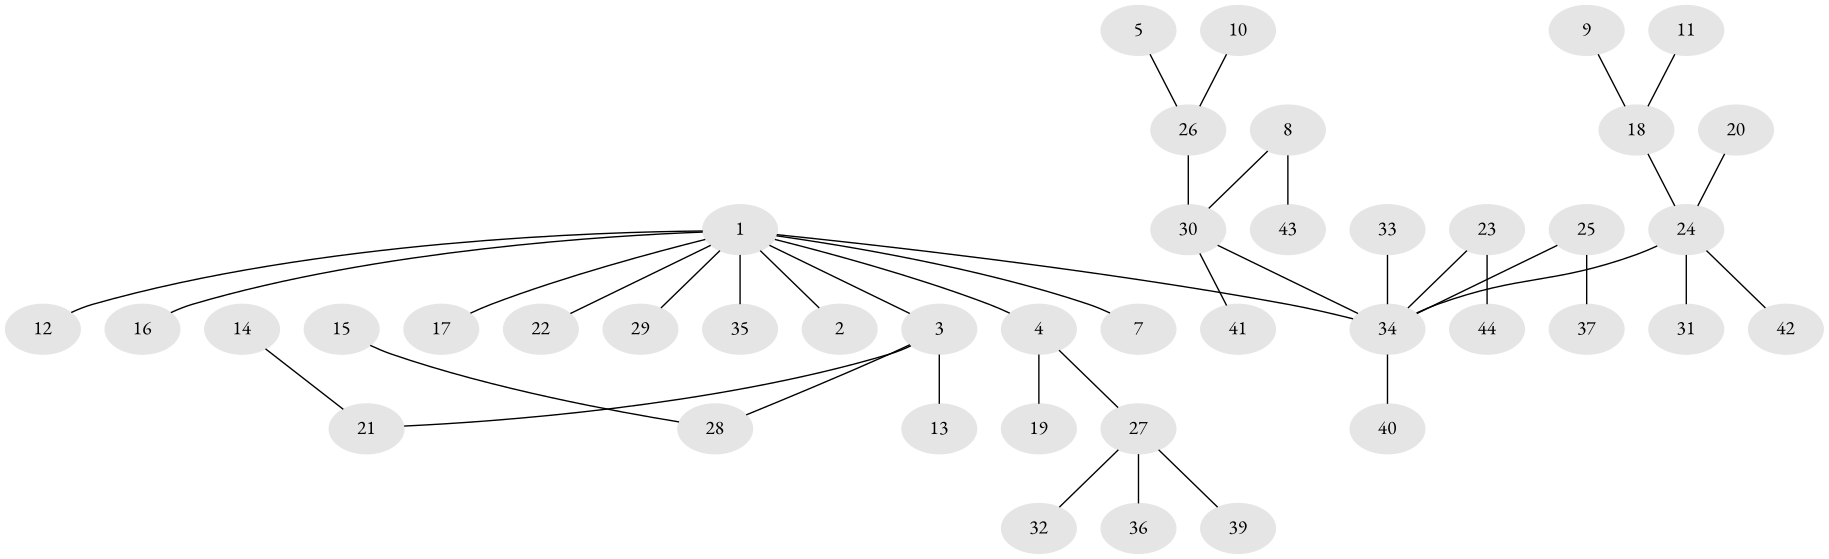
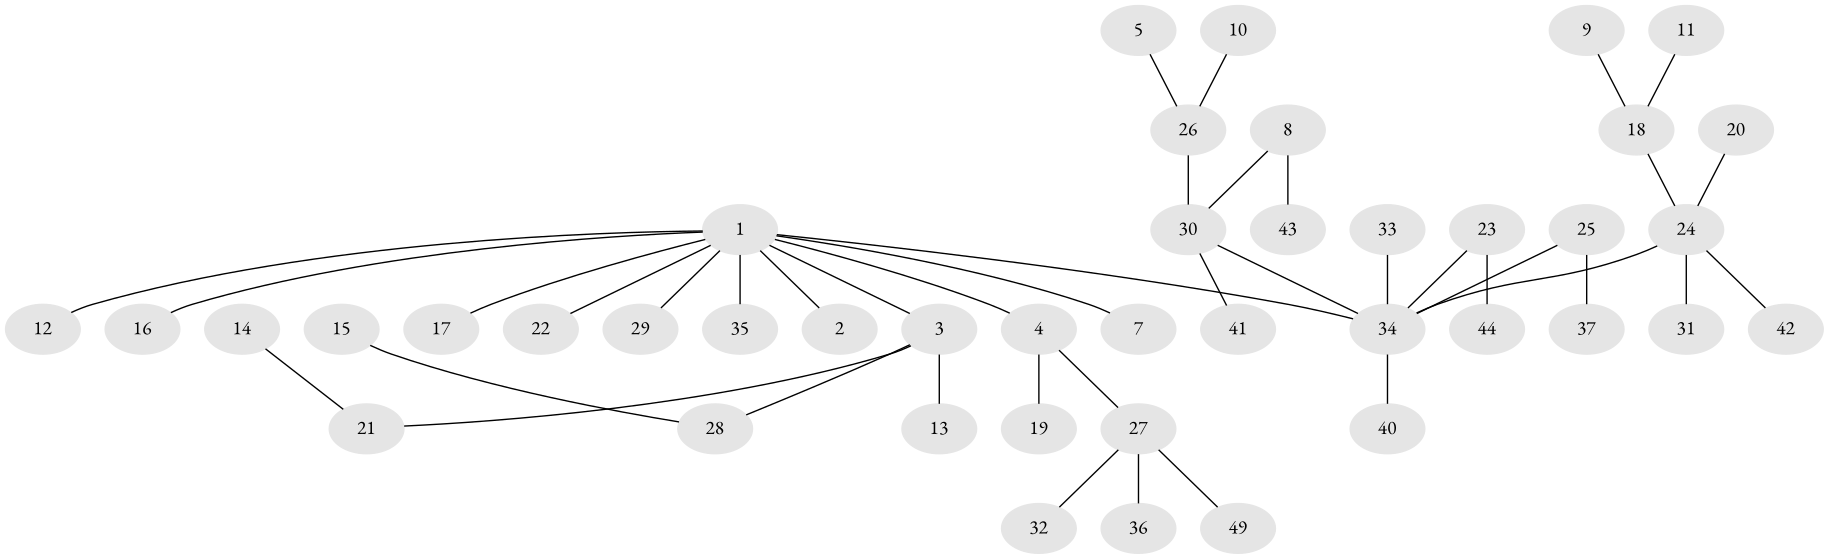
(1238, 528) -> (1238, 528)
